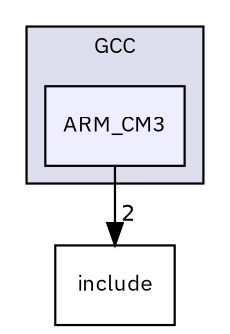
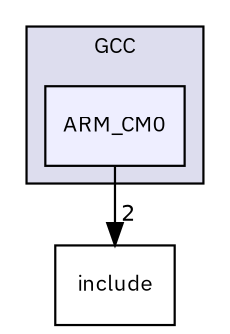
(115, 126) -> (115, 126)
